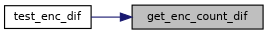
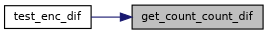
(198, 17) -> (198, 17)
